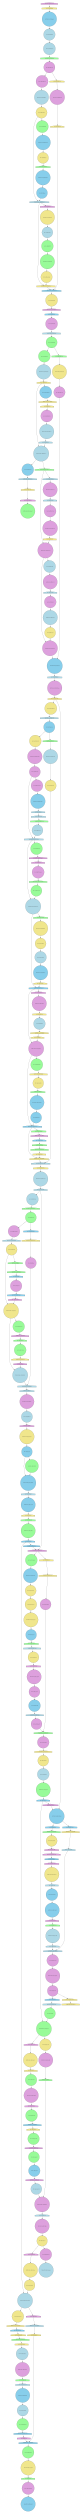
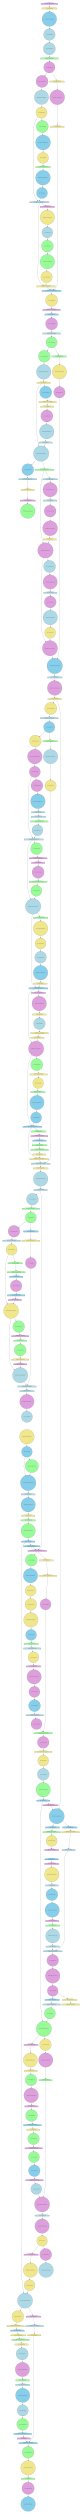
(27, 1426) -> none
(52, 1854) -> none
